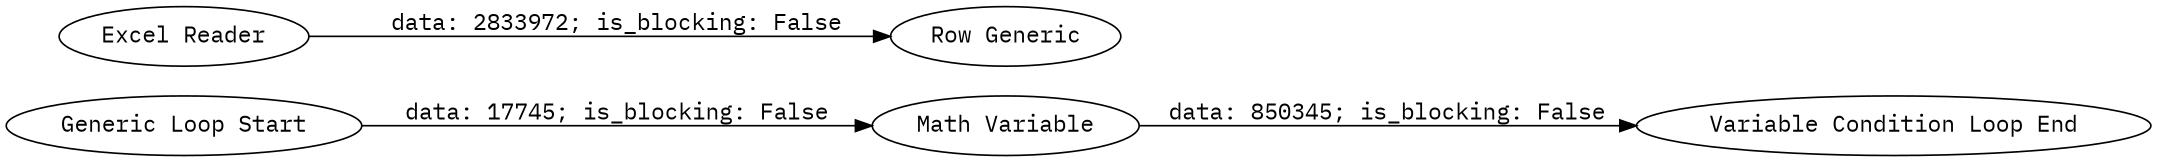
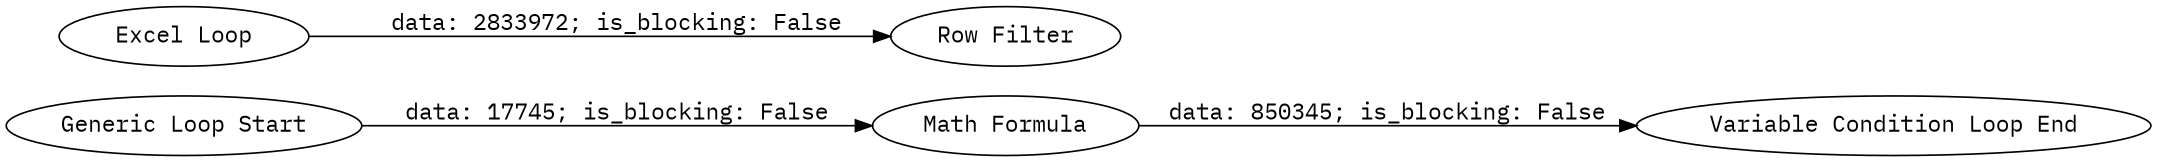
(184, 36) -> (184, 36)
(1006, 36) -> (1006, 36)
(1006, 126) -> (1006, 126)
